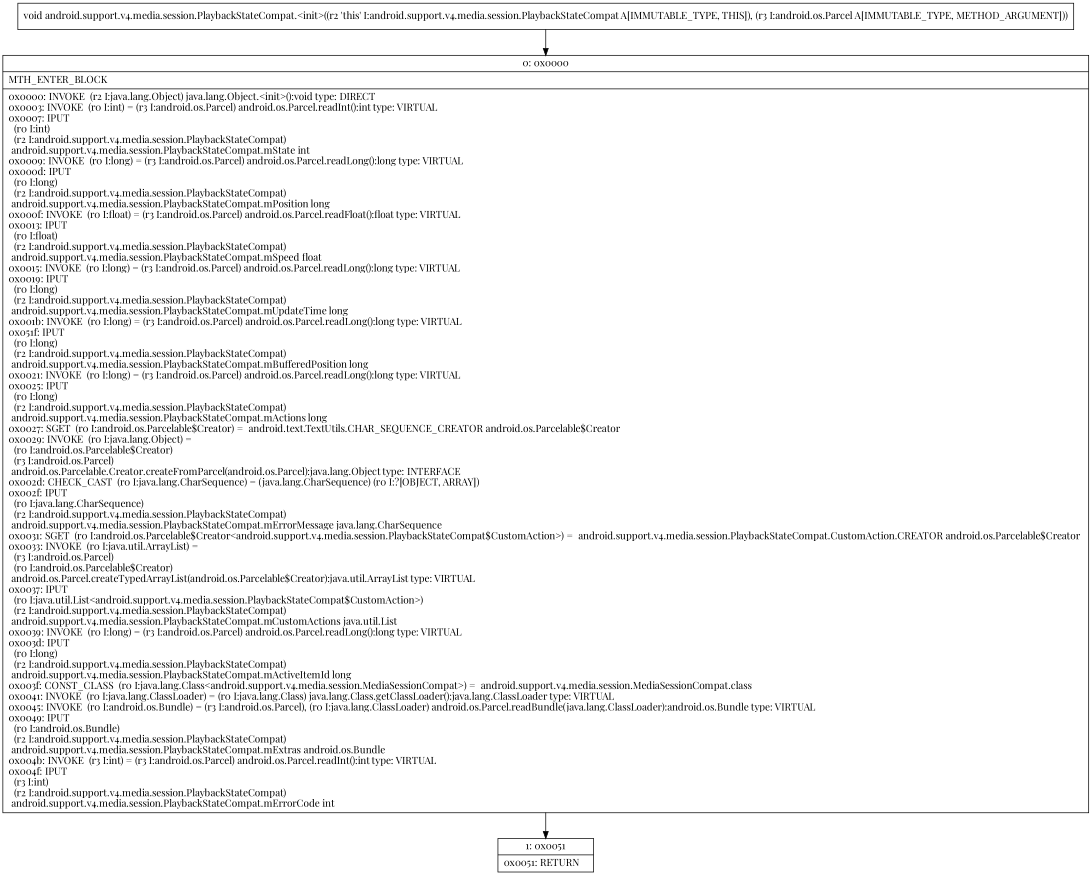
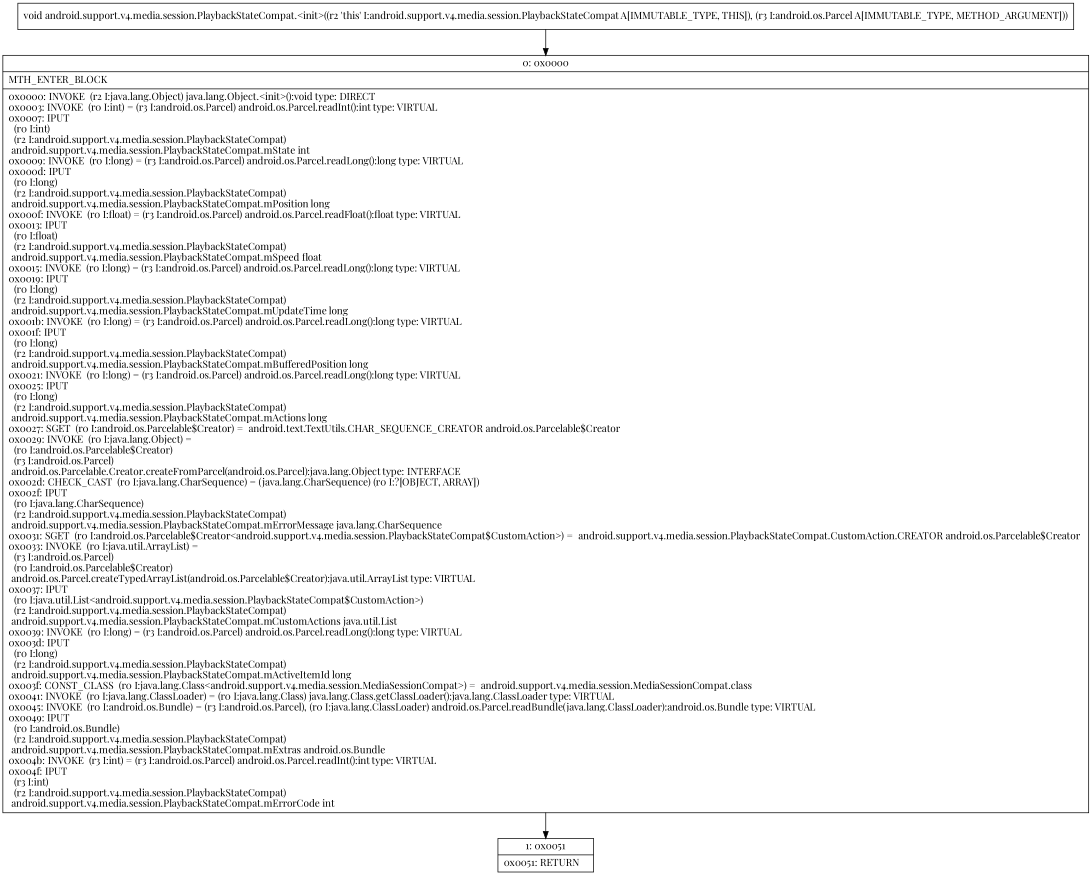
(39, 333) -> (40, 333)
